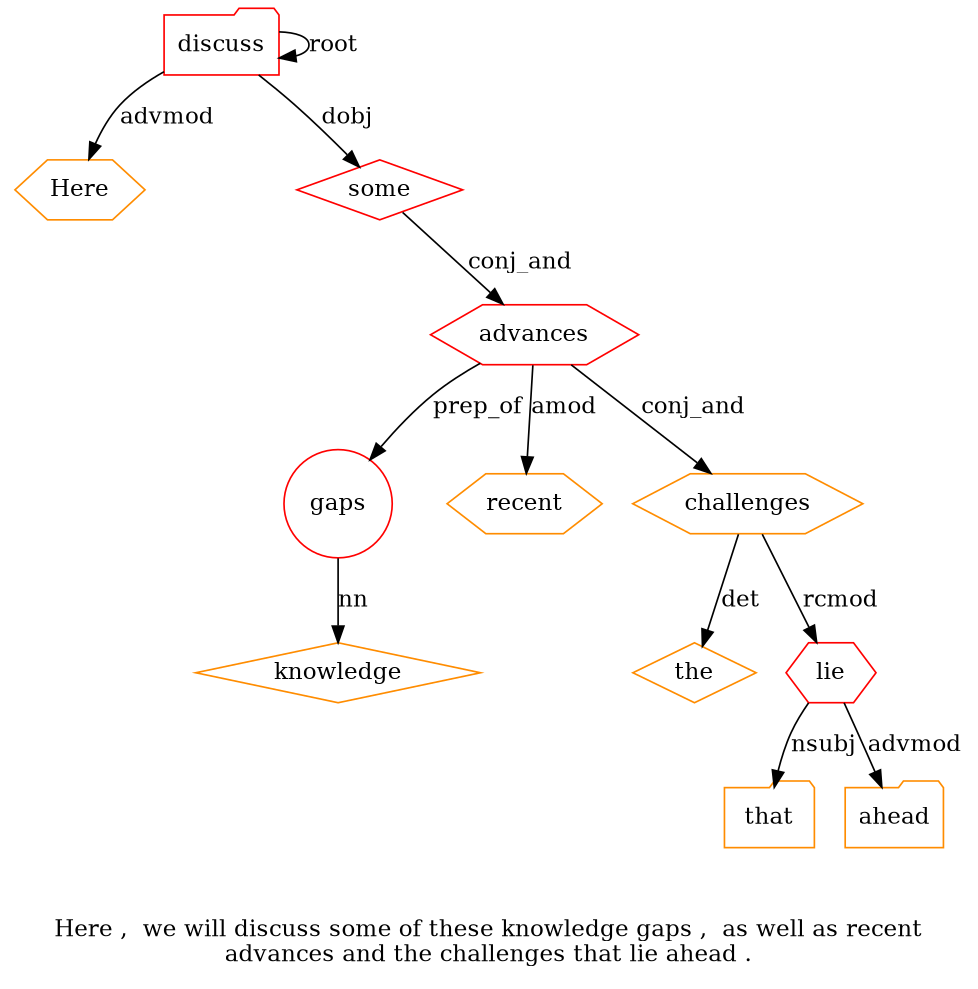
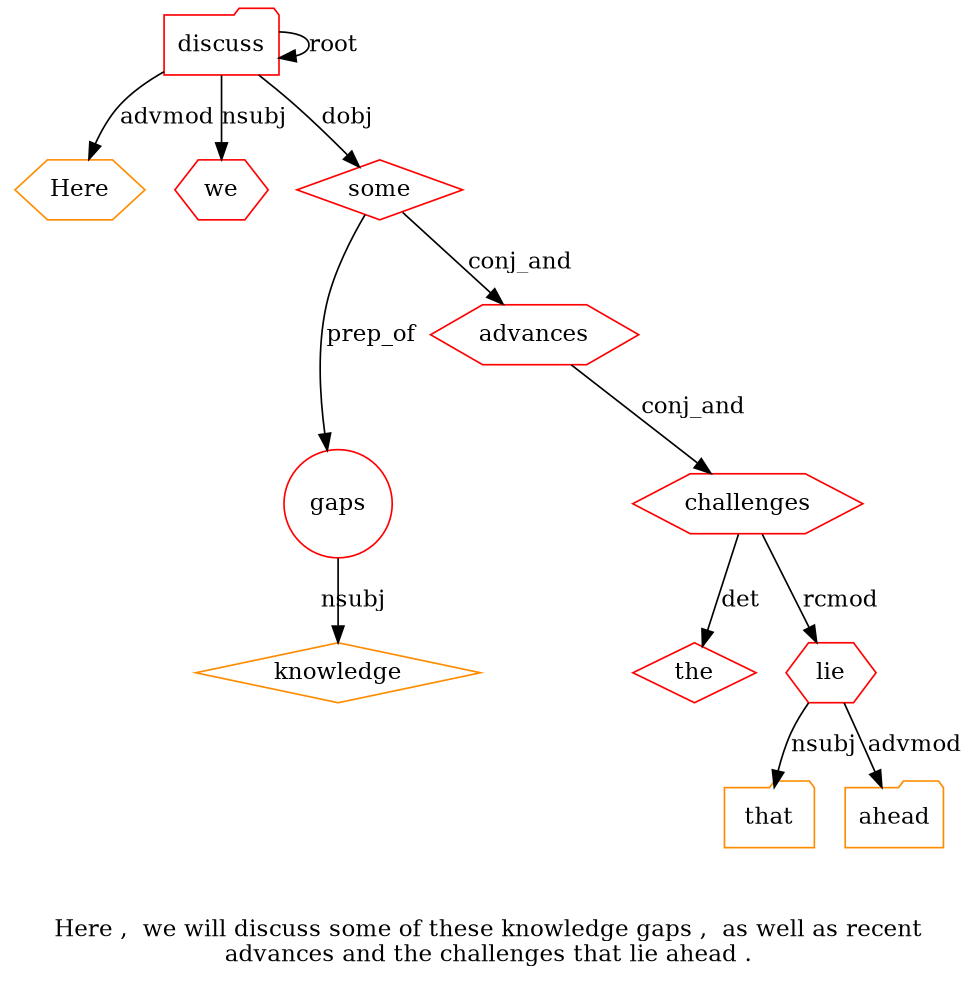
none -> (222, 190)
(427, 400) -> (324, 320)
(525, 504) -> none
(748, 504) -> (748, 504)
(354, 600) -> (354, 600)
(694, 673) -> (694, 673)
